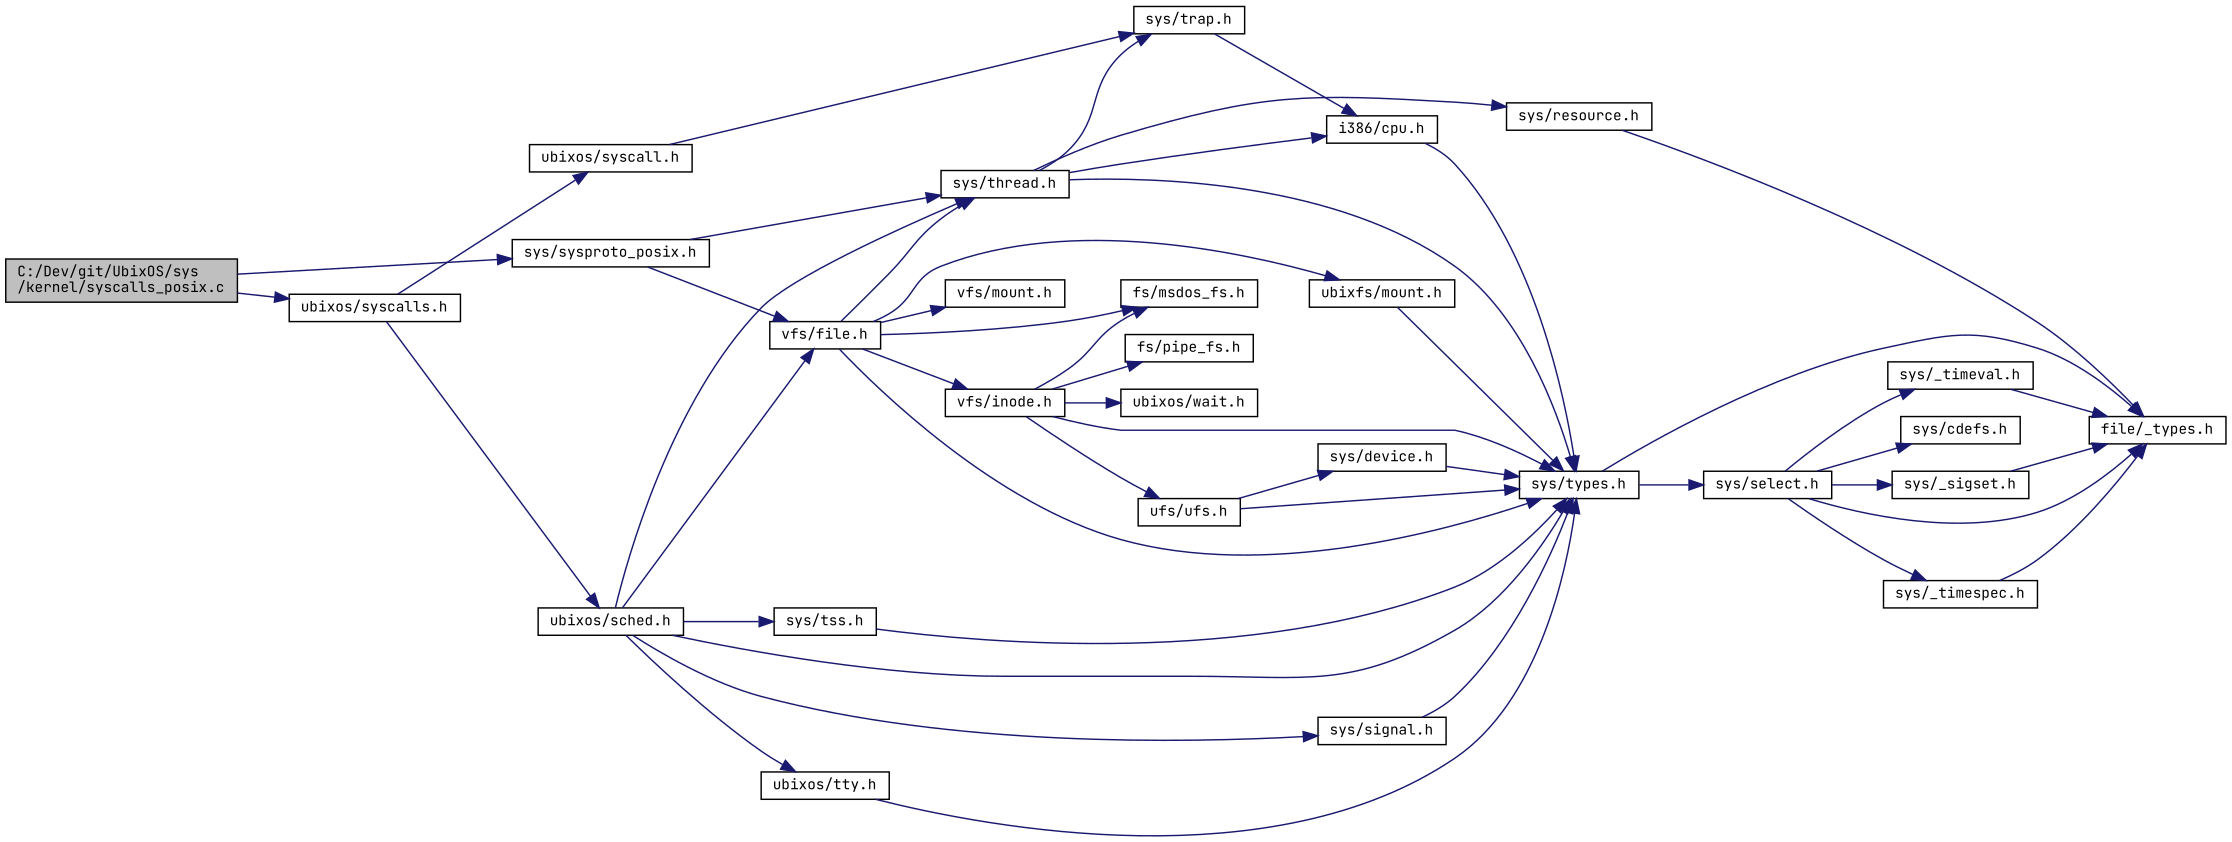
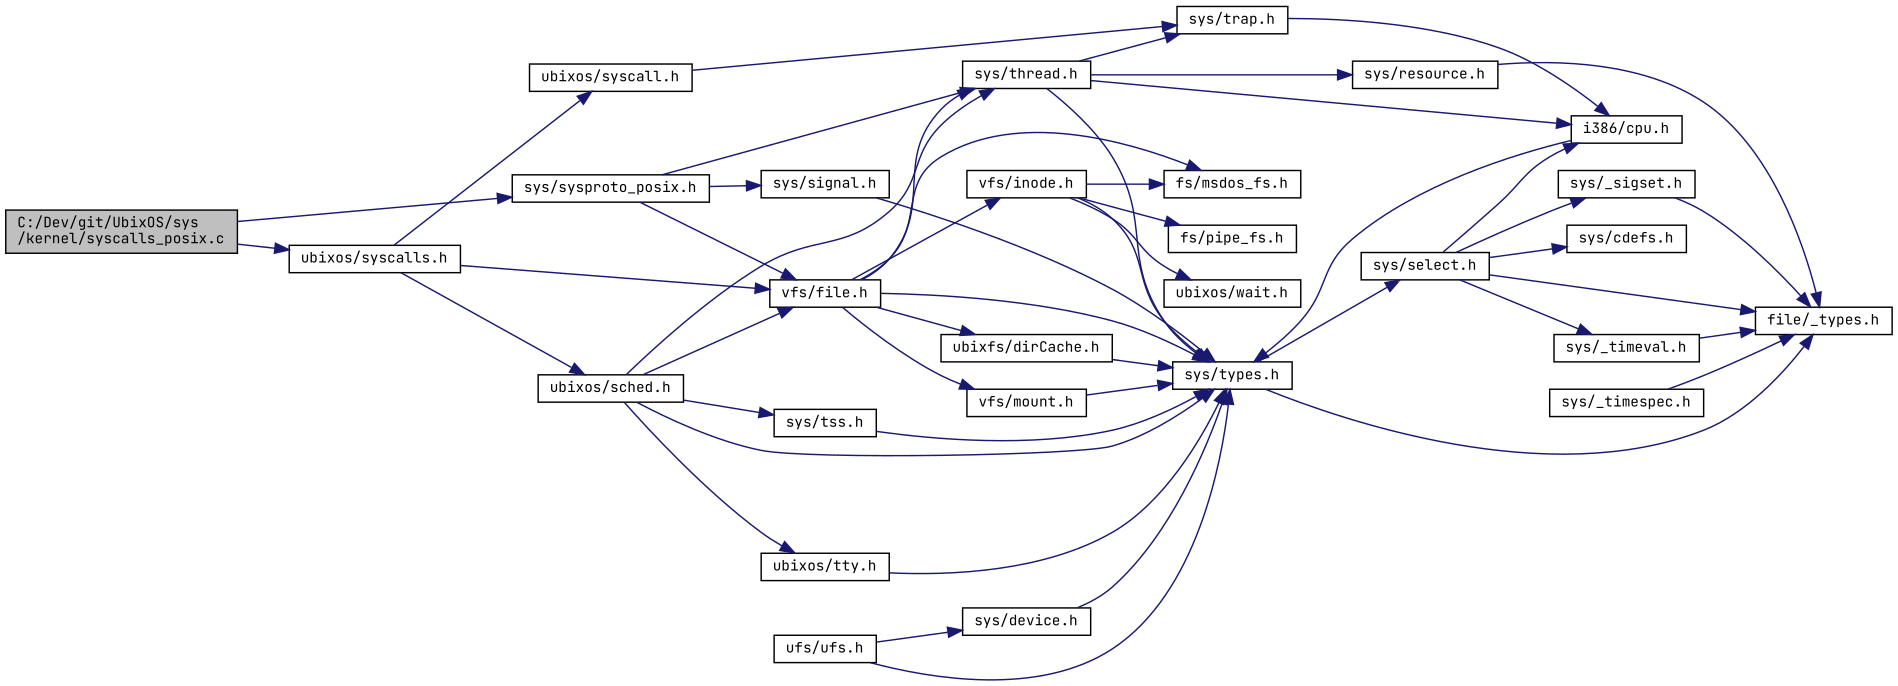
none -> (608, 277)
(1382, 294) -> (1027, 348)
none -> (1122, 390)
(1085, 456) -> none
(1849, 539) -> (1503, 199)
(960, 730) -> (728, 186)
